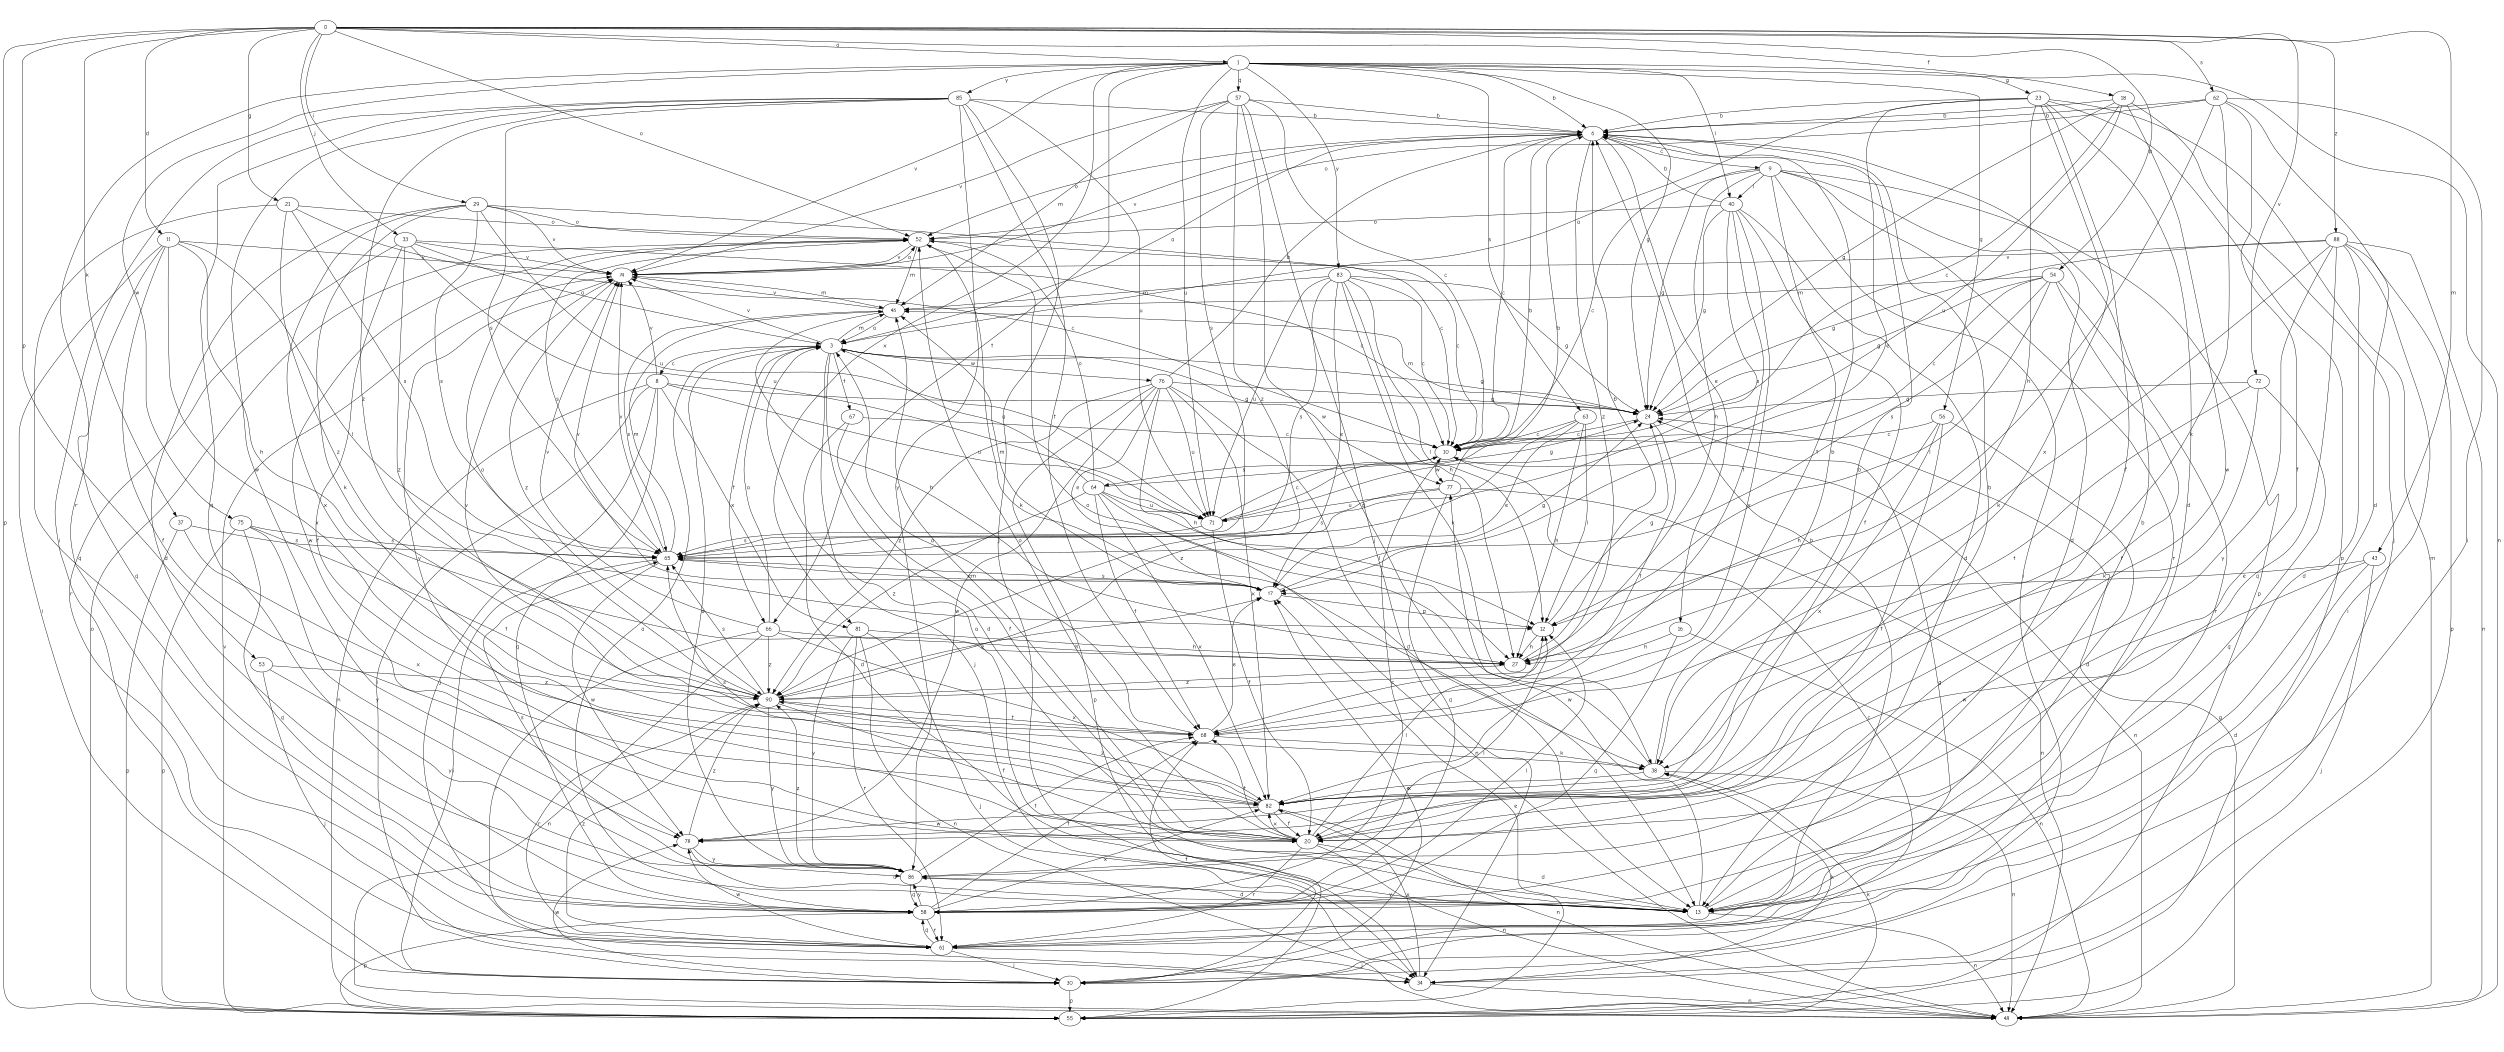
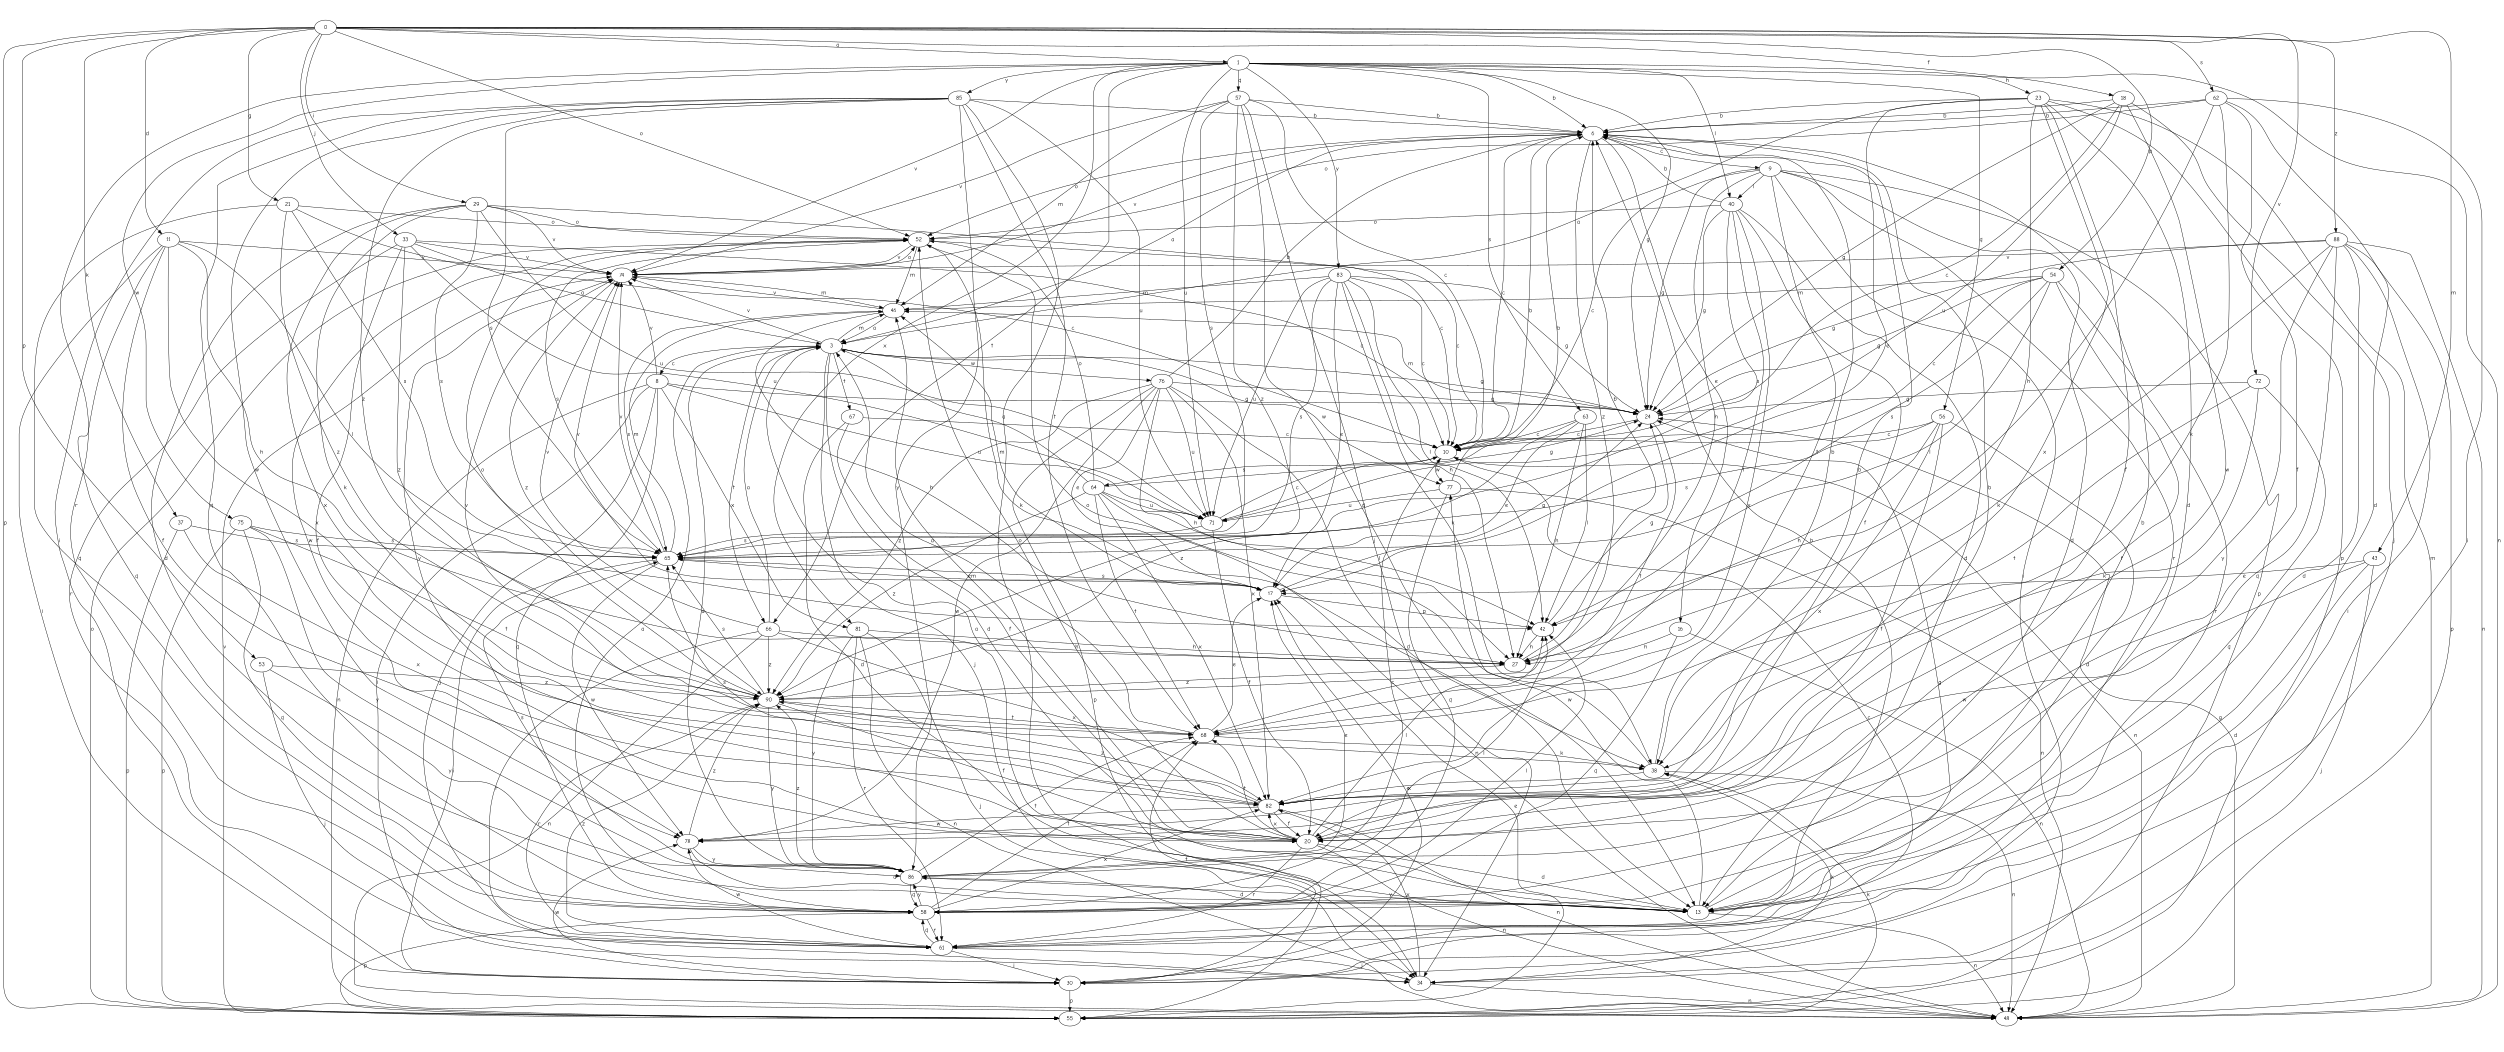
(2007, 81) -> (2007, 81)
(1063, 537) -> (1409, 522)
(1543, 629) -> (1543, 629)
(1016, 637) -> (1345, 787)
